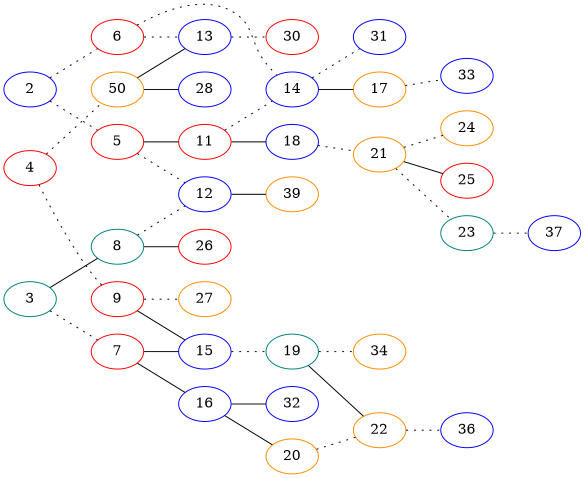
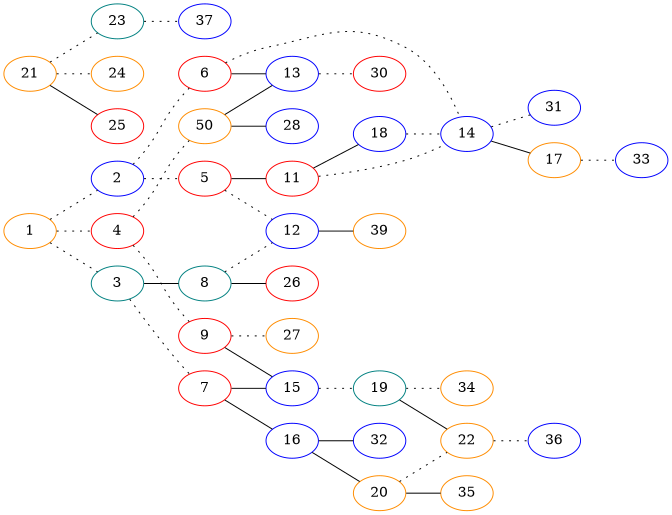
(161, 37) -> (249, 74)
(336, 148) -> (423, 134)
none -> (30, 231)
none -> (467, 493)
